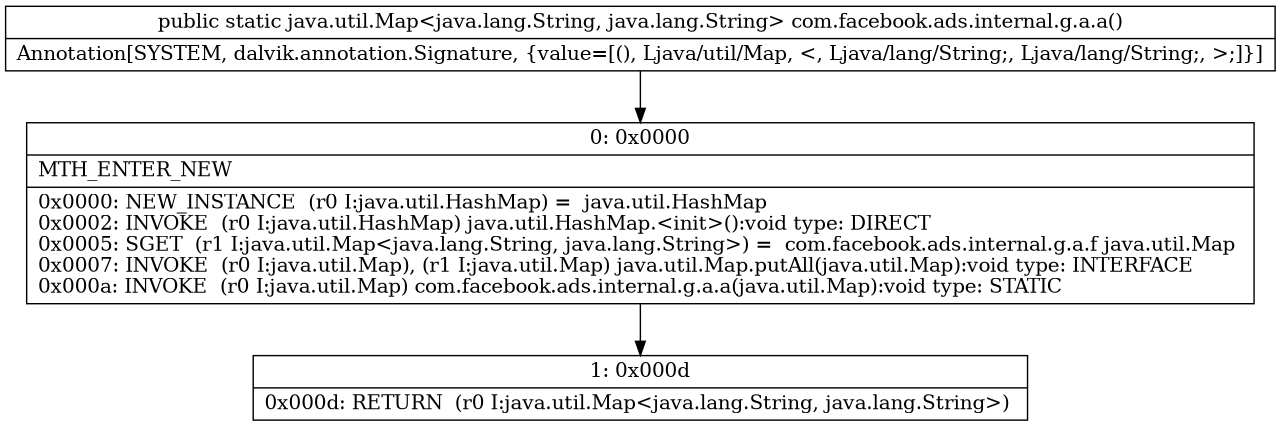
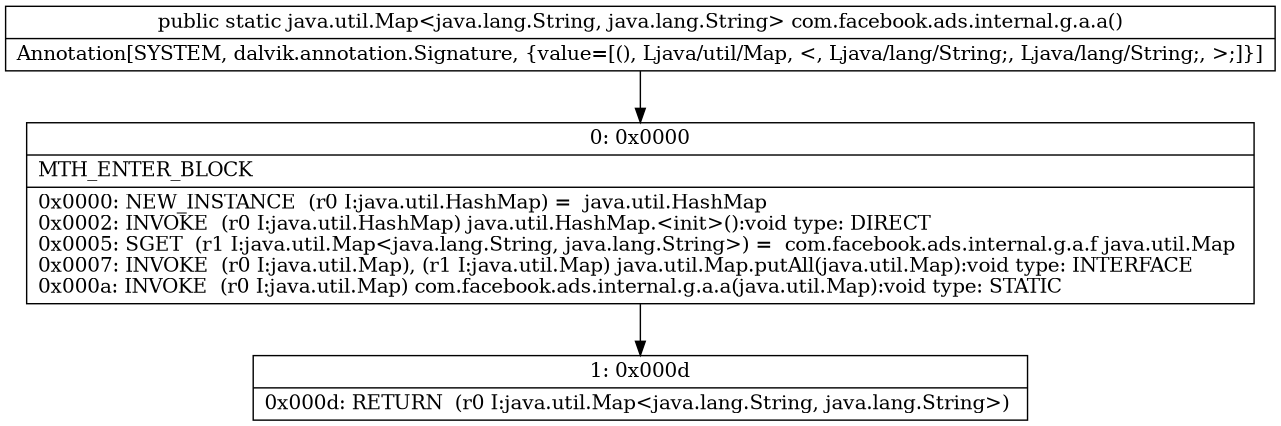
(135, 170) -> (146, 170)
